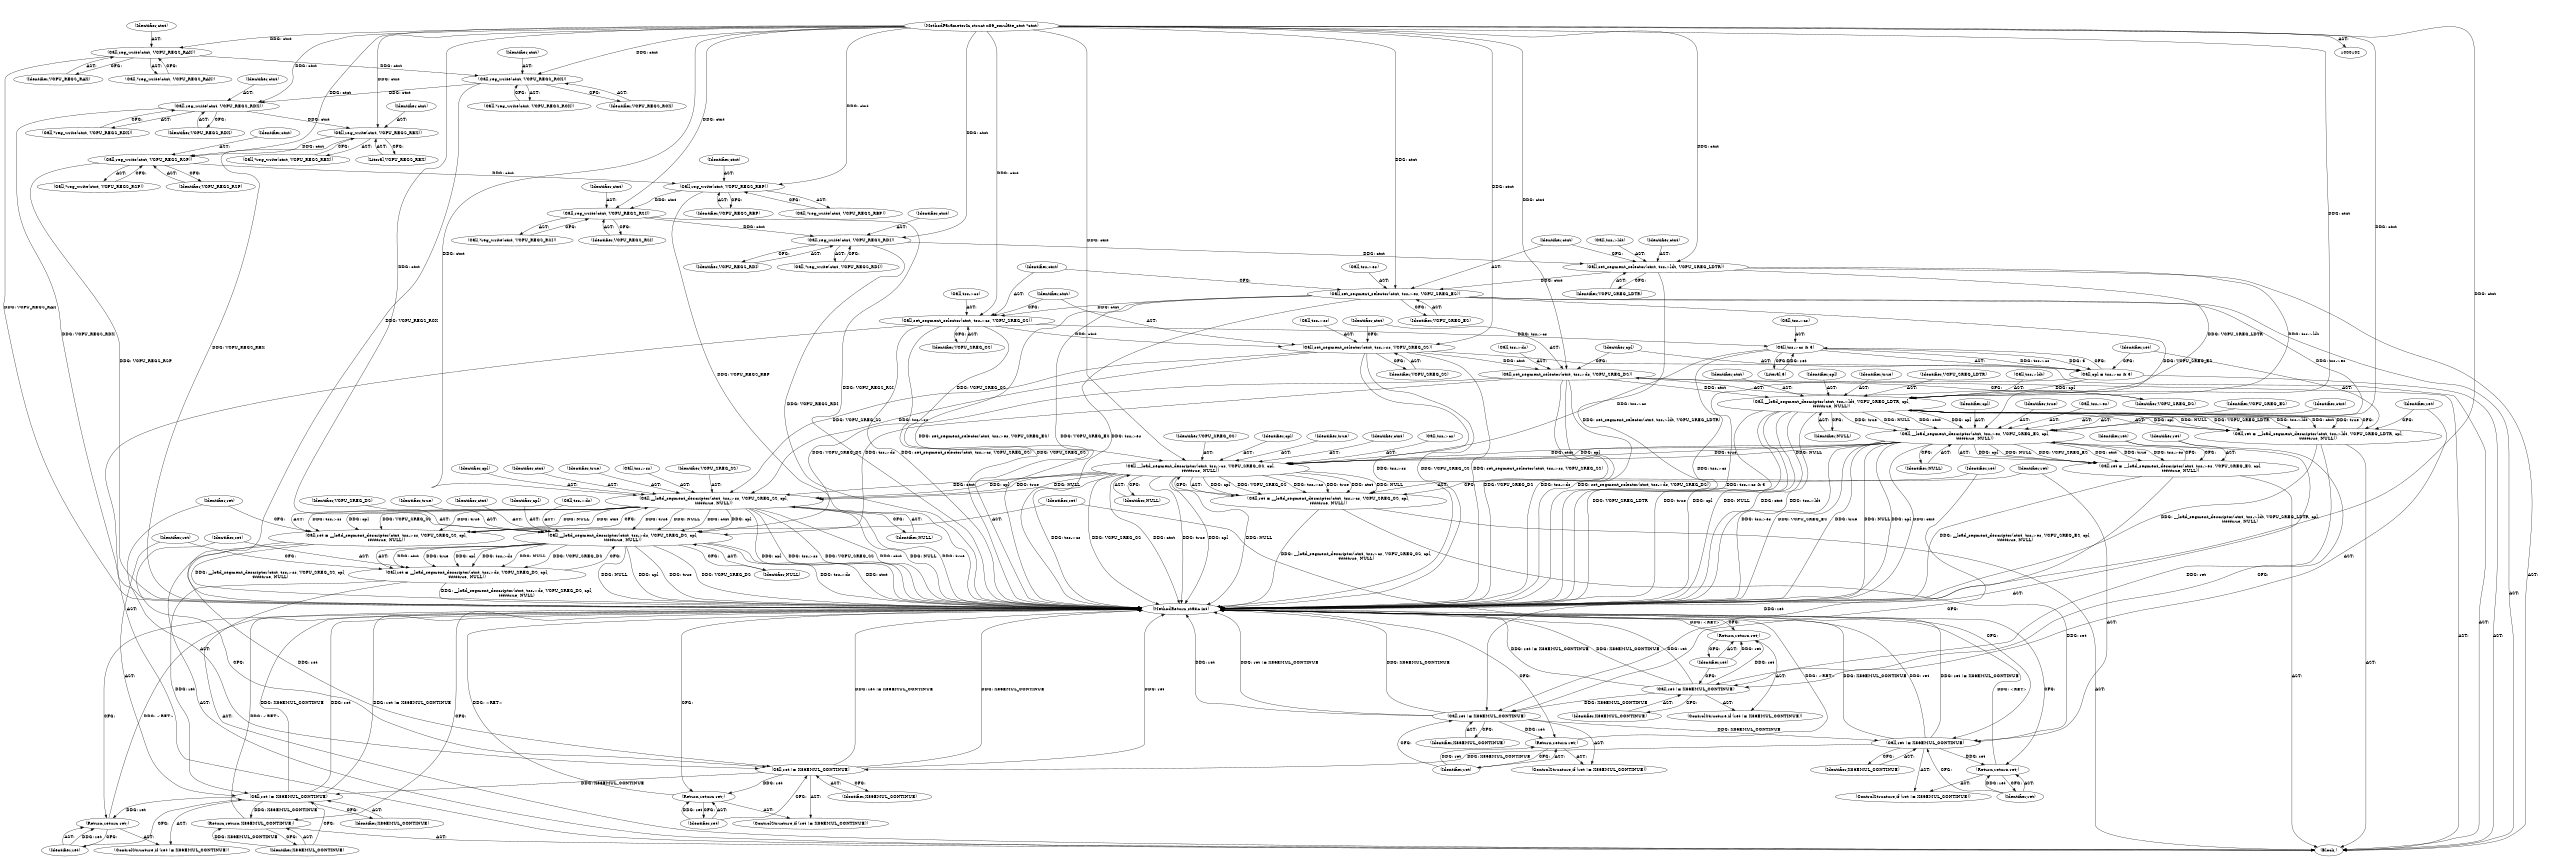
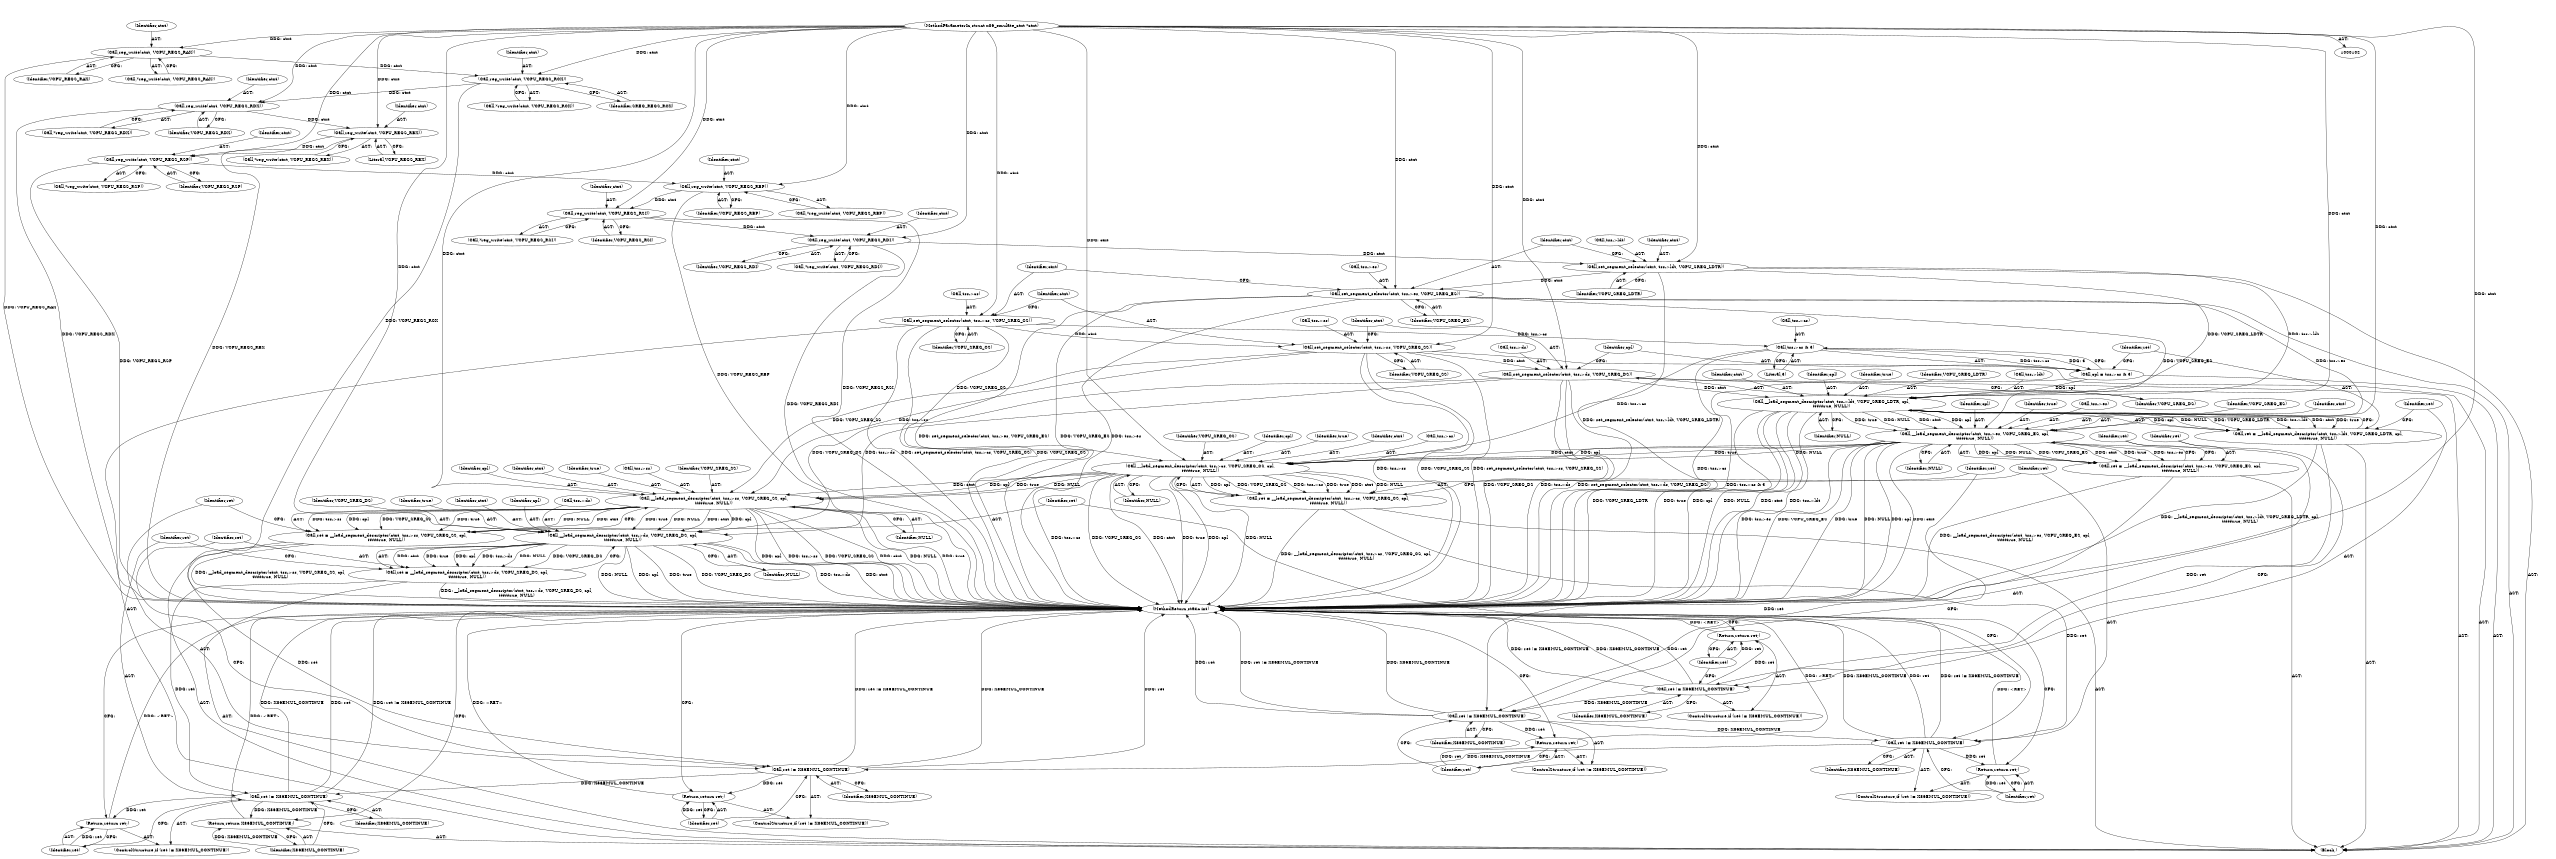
(641, 106) -> (641, 106)
(1127, 303) -> none
(1797, 361) -> (1797, 361)
